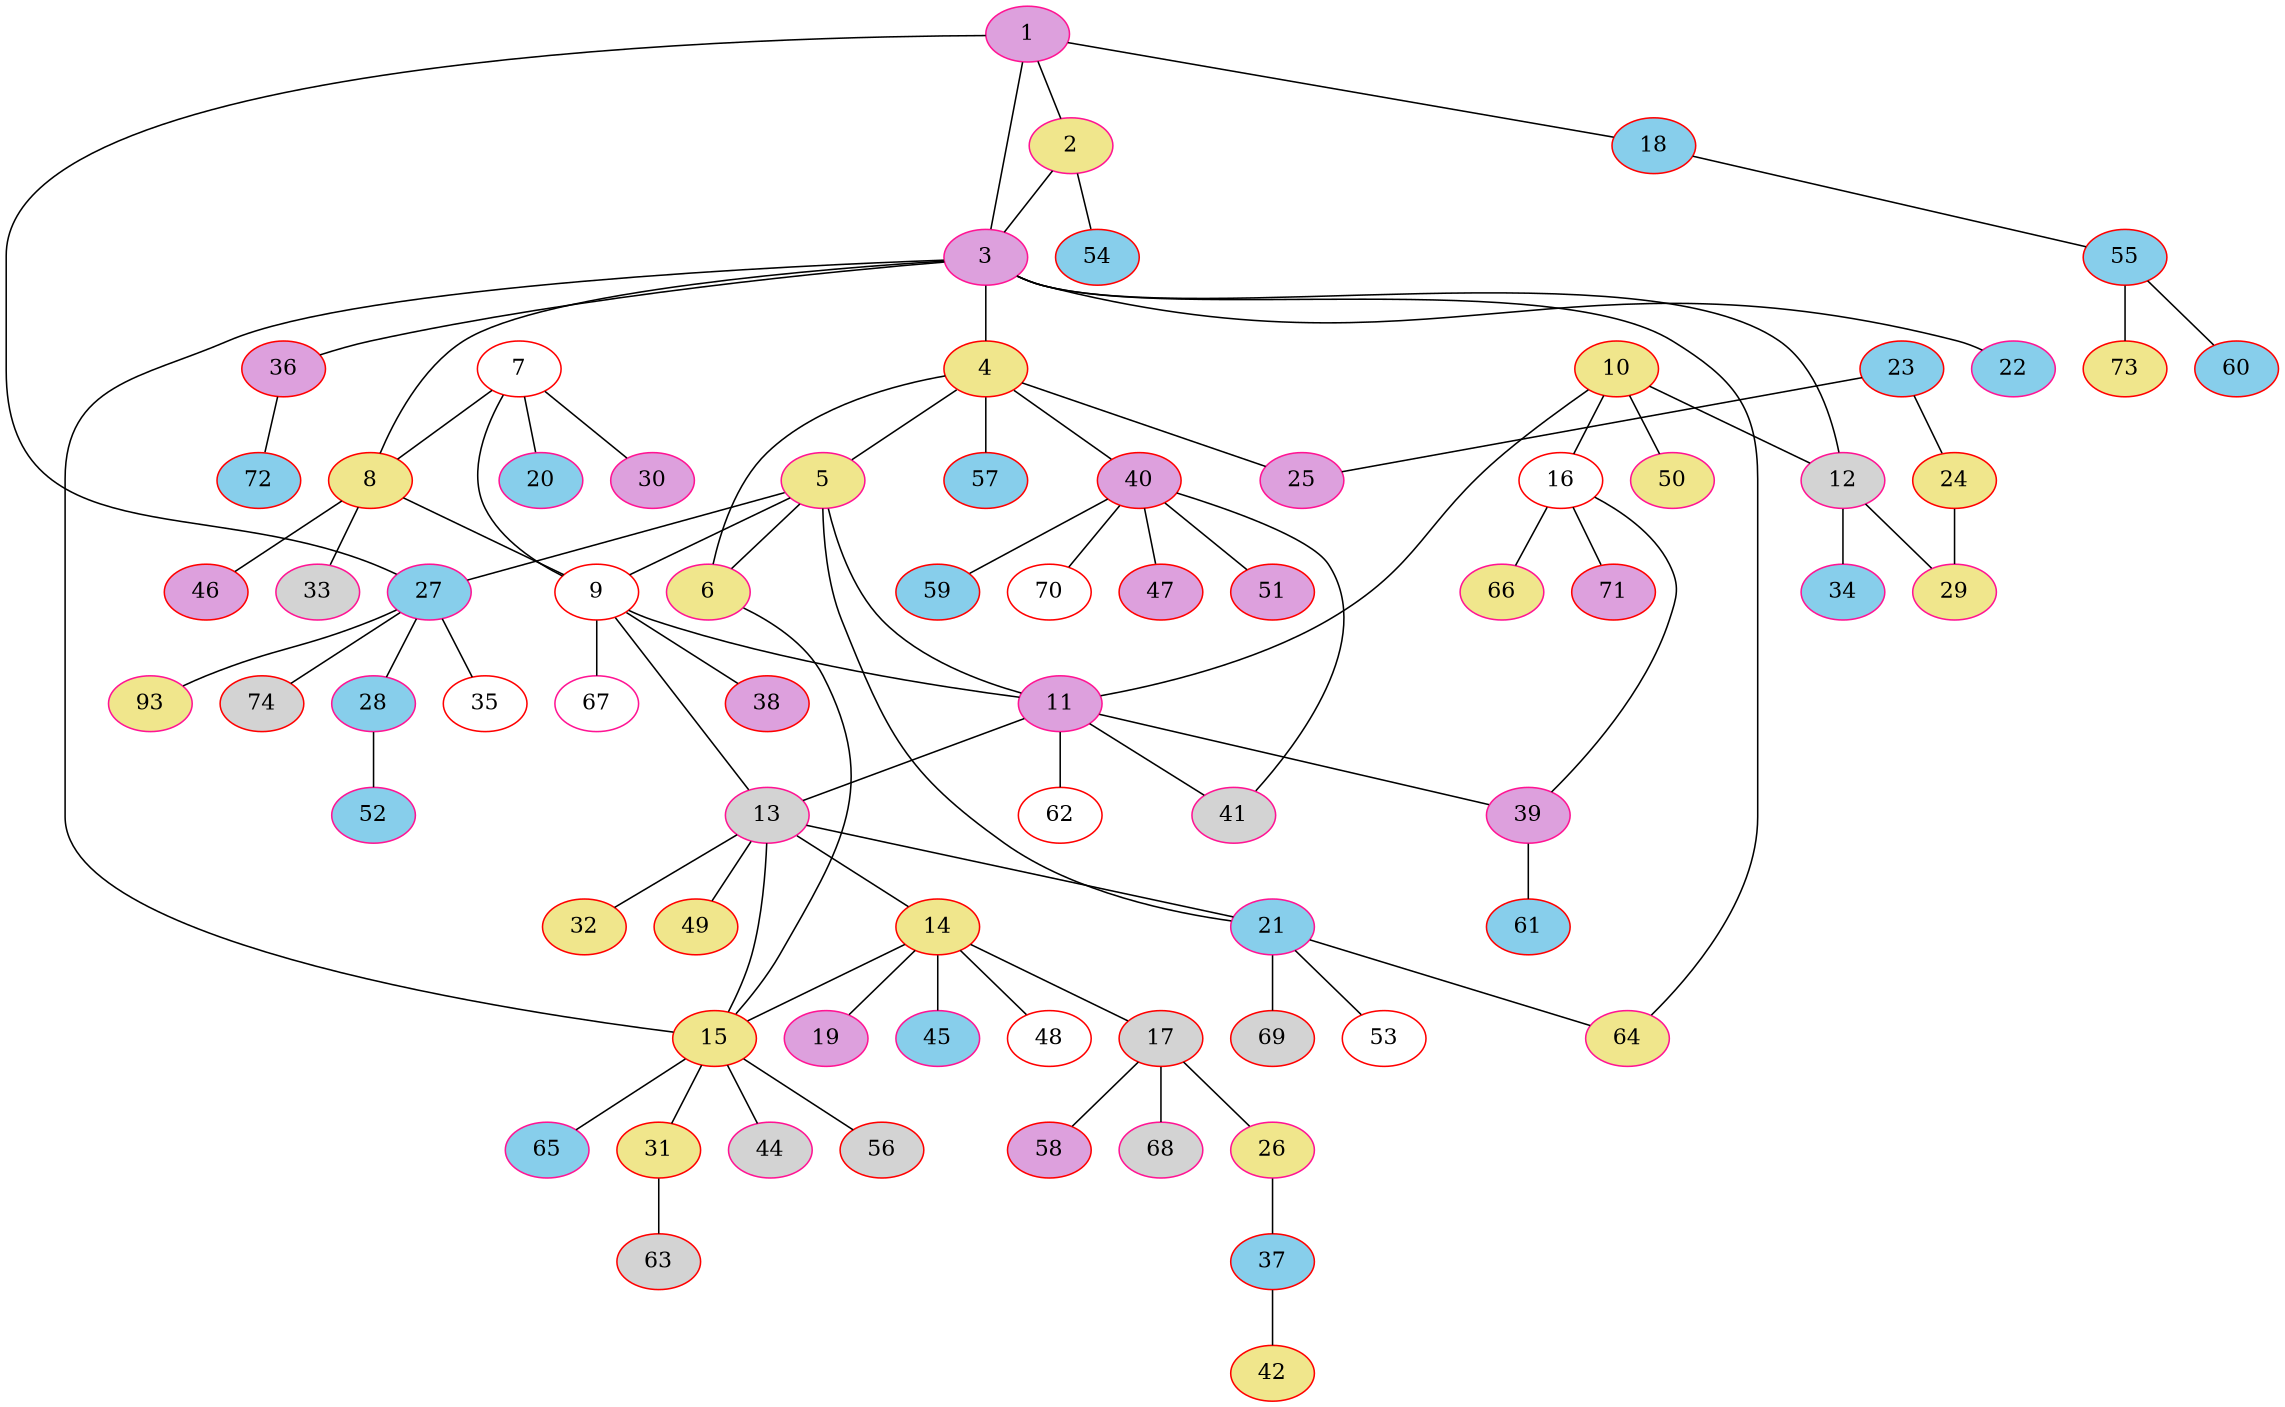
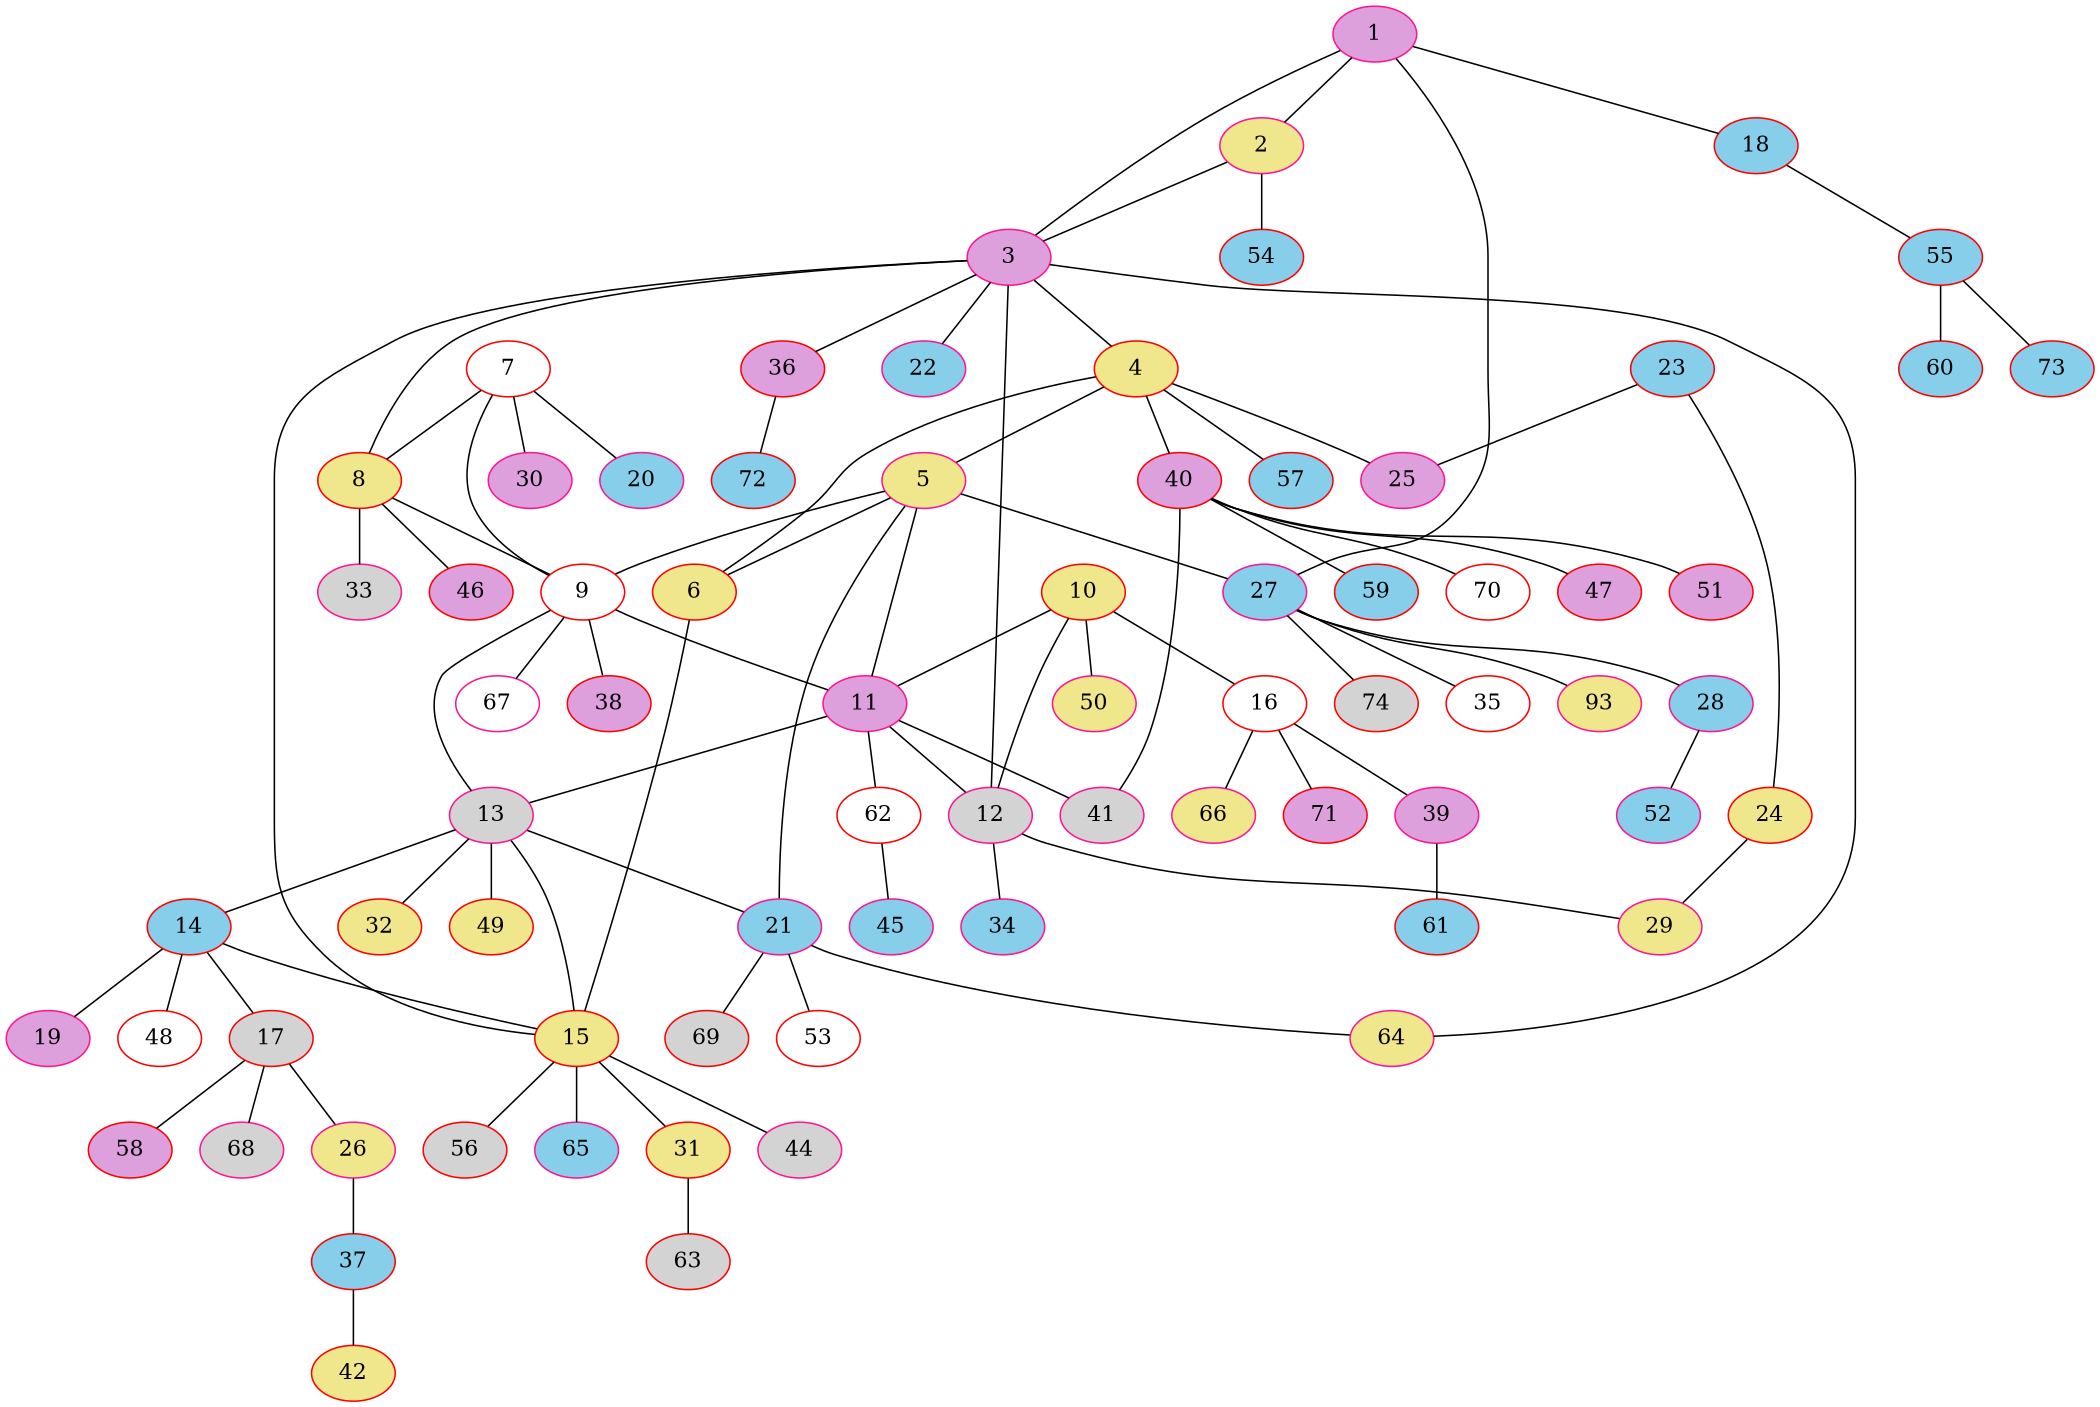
(2125, 369) -> (2052, 369)
(708, 592) -> (694, 592)
(1294, 759) -> (928, 760)
(938, 927) -> (189, 927)
(938, 983) -> (885, 871)
